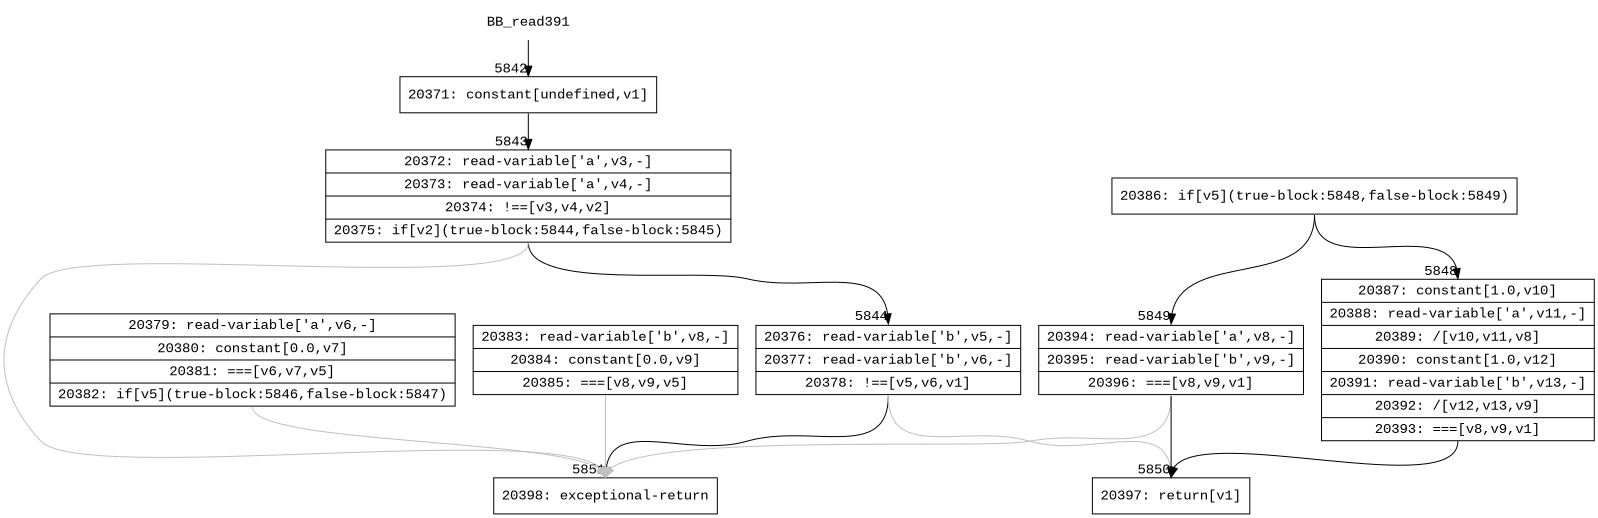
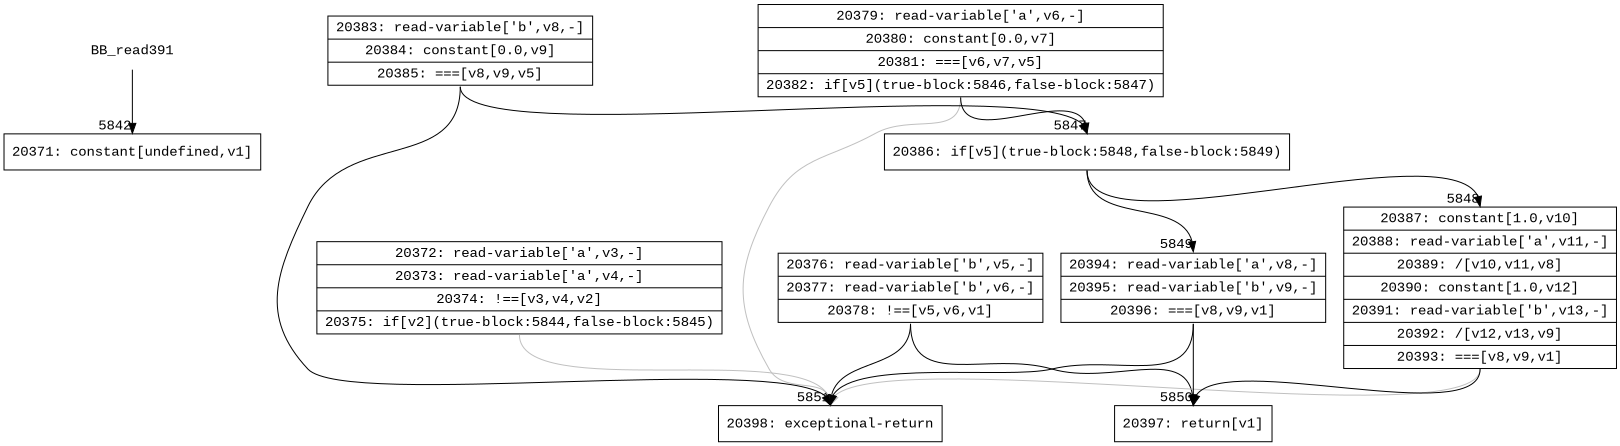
none -> (769, 110)
none -> (1019, 116)
(528, 126) -> none
(710, 276) -> none
none -> (1160, 387)
(606, 432) -> (375, 383)
(1000, 437) -> (1030, 365)
(902, 444) -> (1023, 372)
